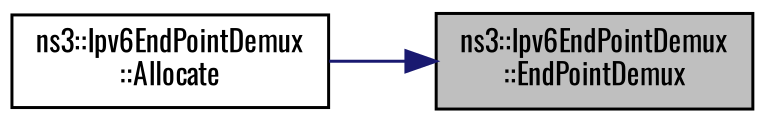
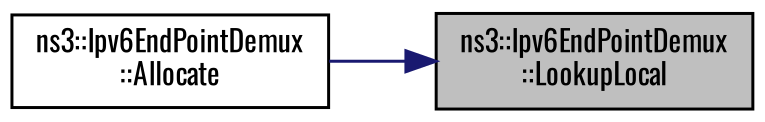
(595, 61) -> (595, 61)
